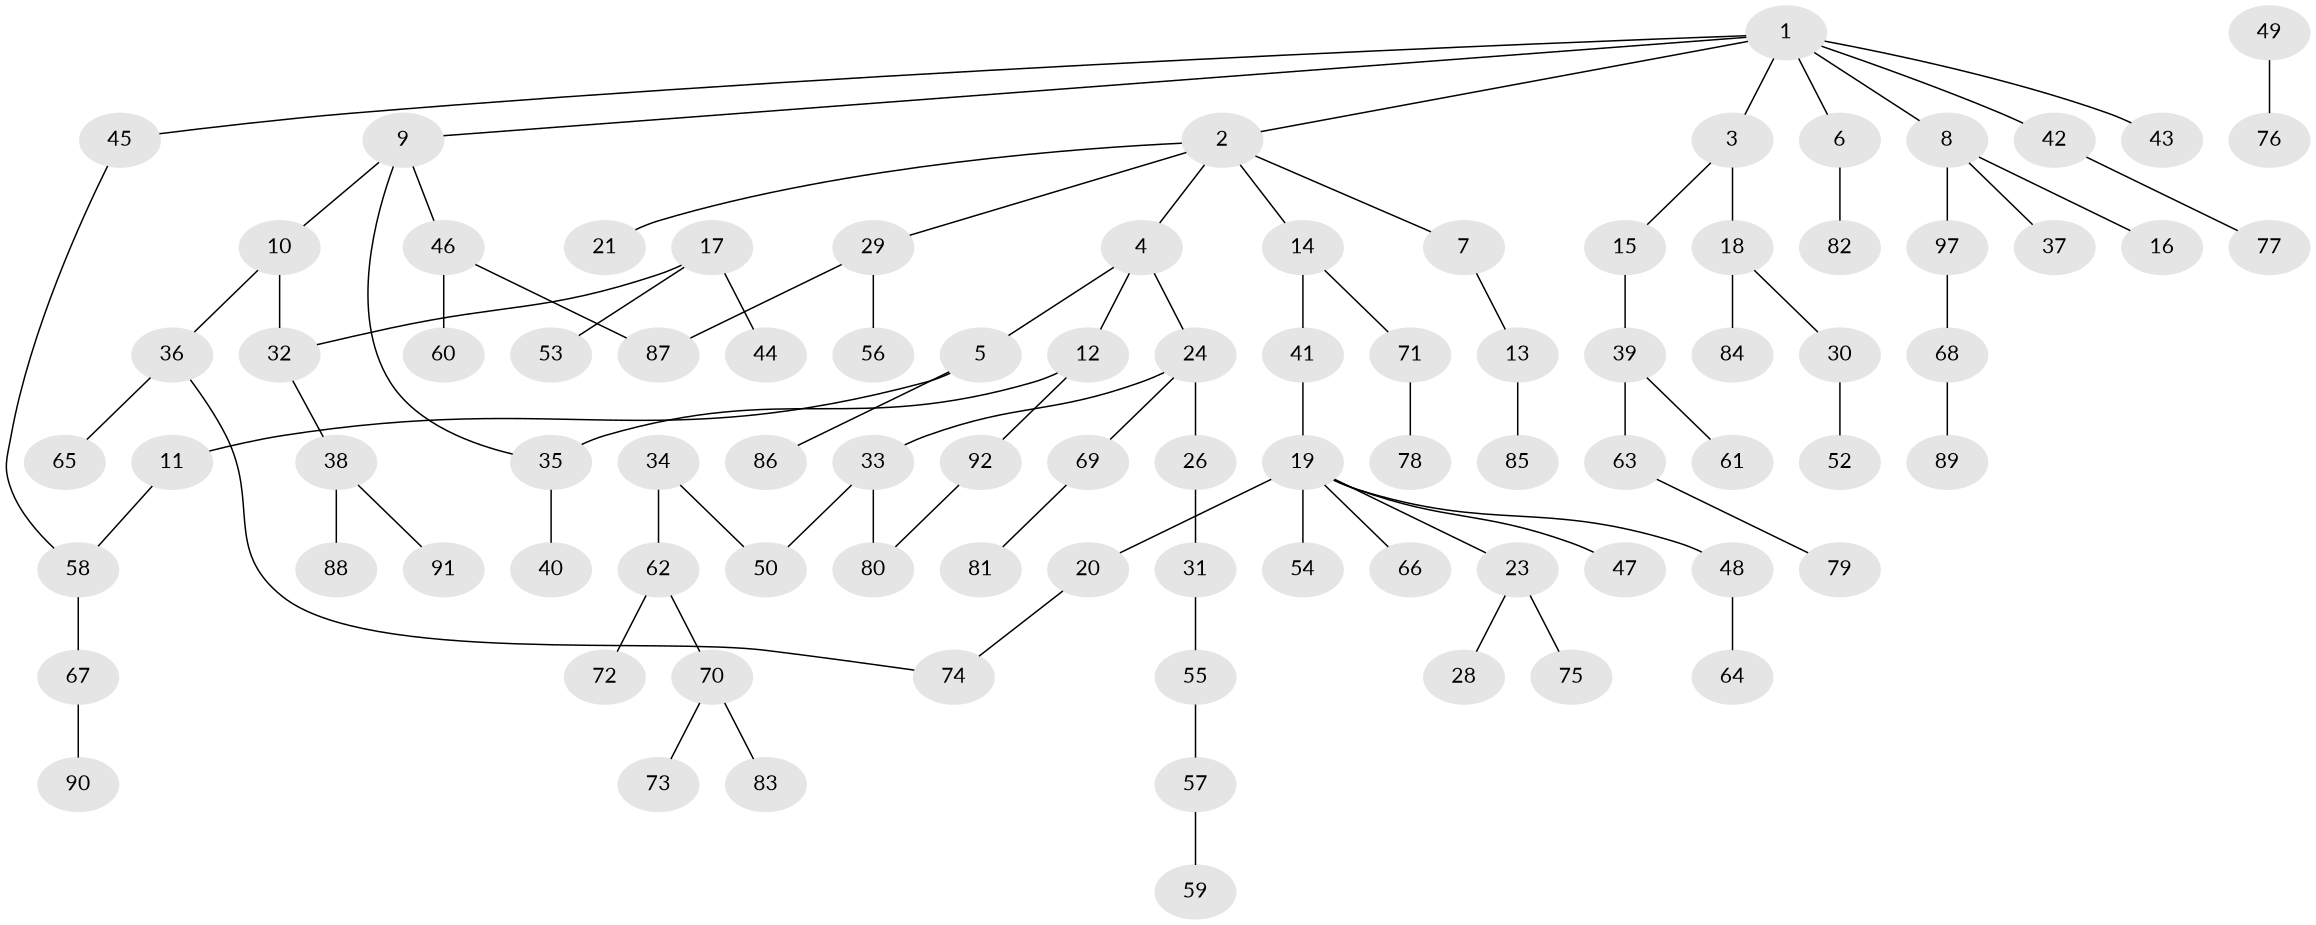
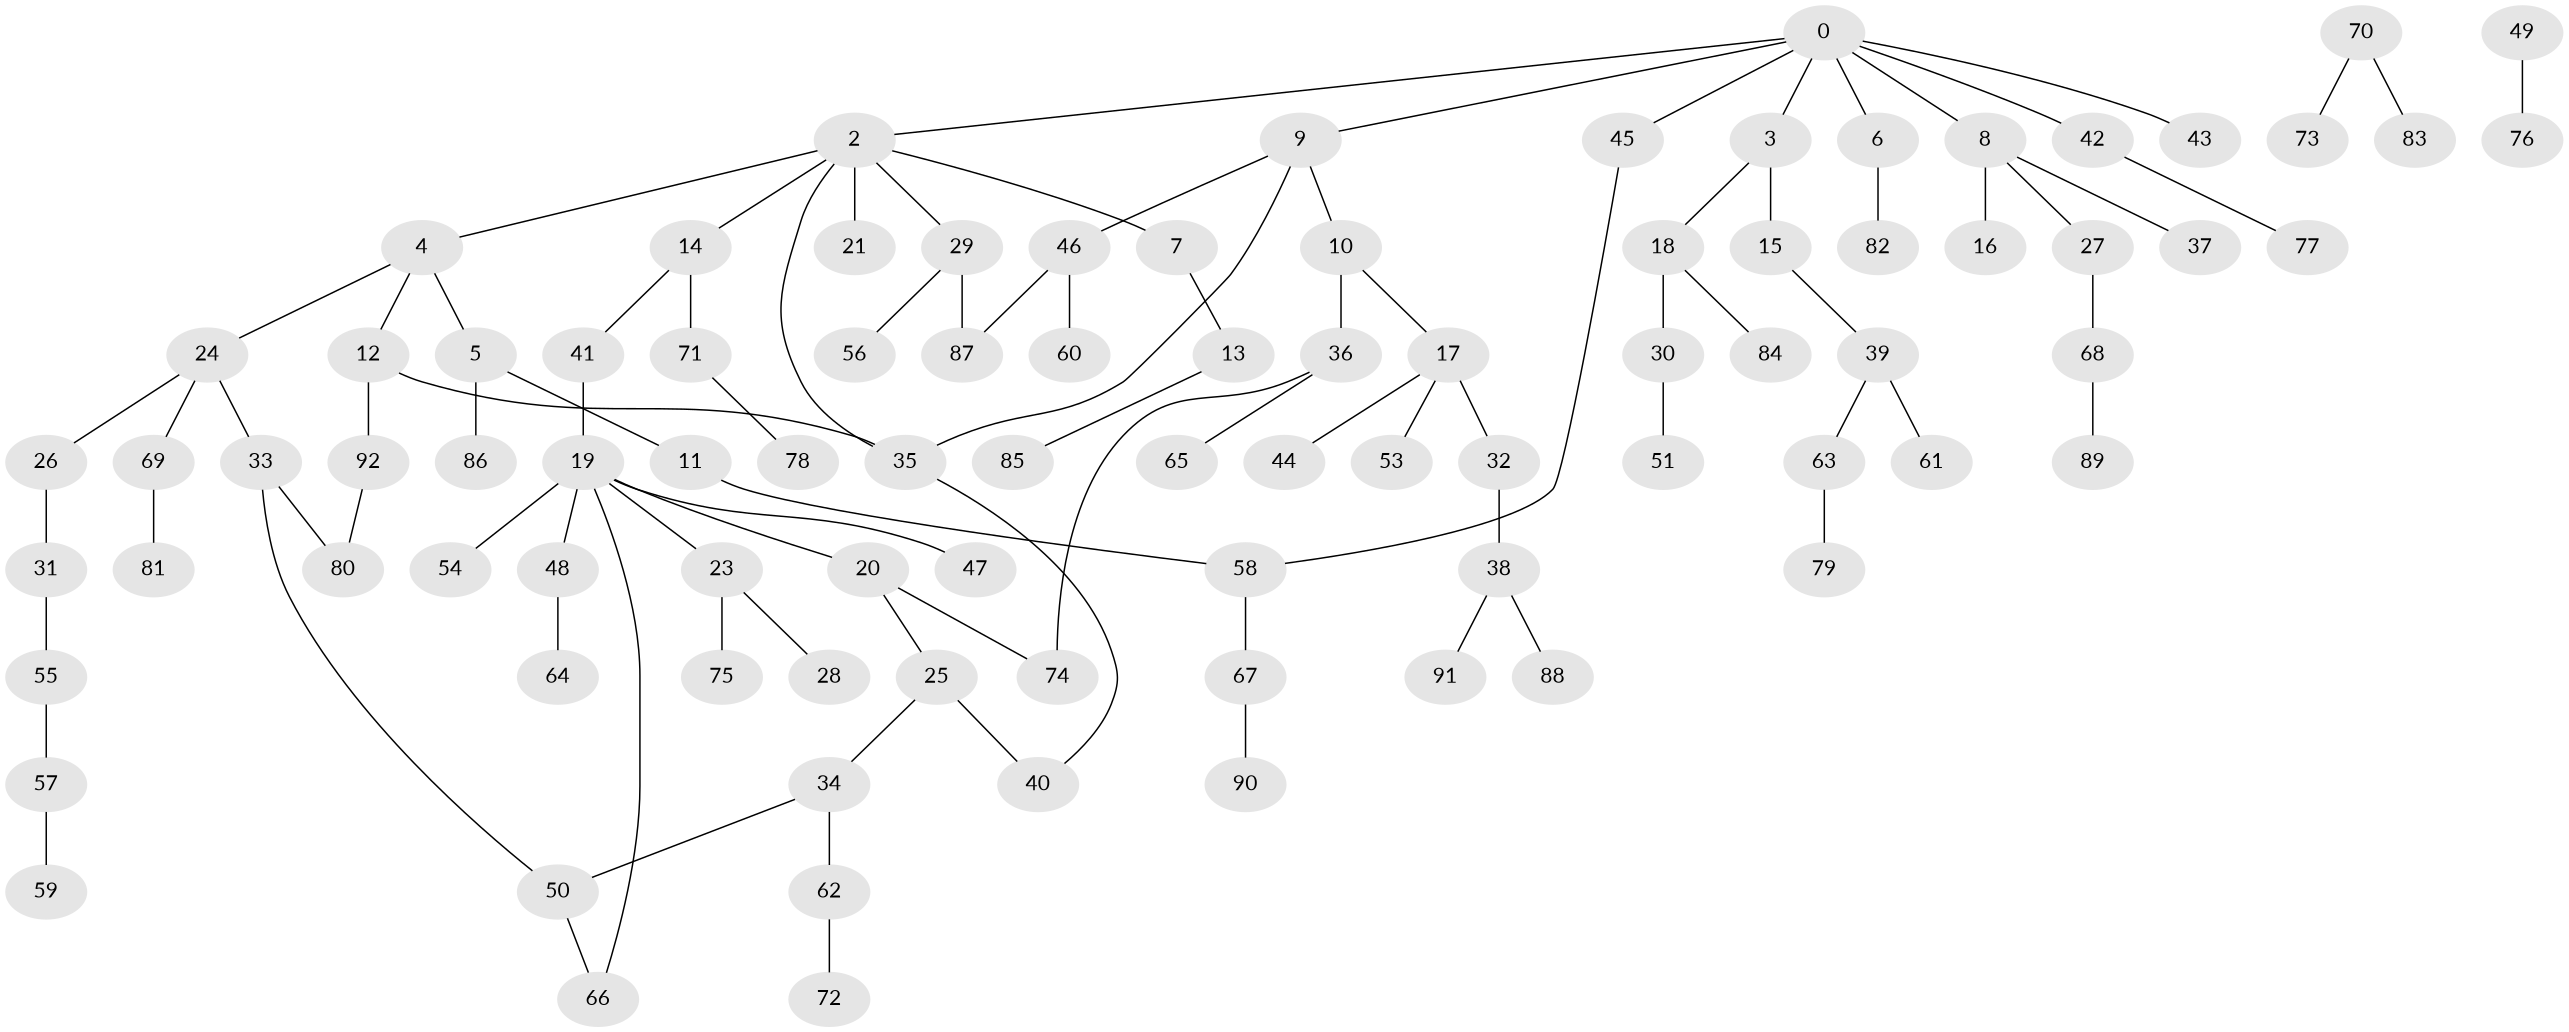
(1786, 33) -> (1824, 33)
(1947, 248) -> (2093, 248)
(280, 301) -> (1395, 301)
none -> (781, 318)
(1840, 462) -> (1663, 462)
(685, 624) -> none
none -> (937, 677)
none -> (578, 945)
